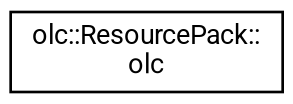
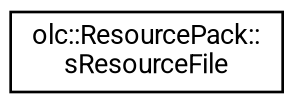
(147, 52) -> (147, 52)
